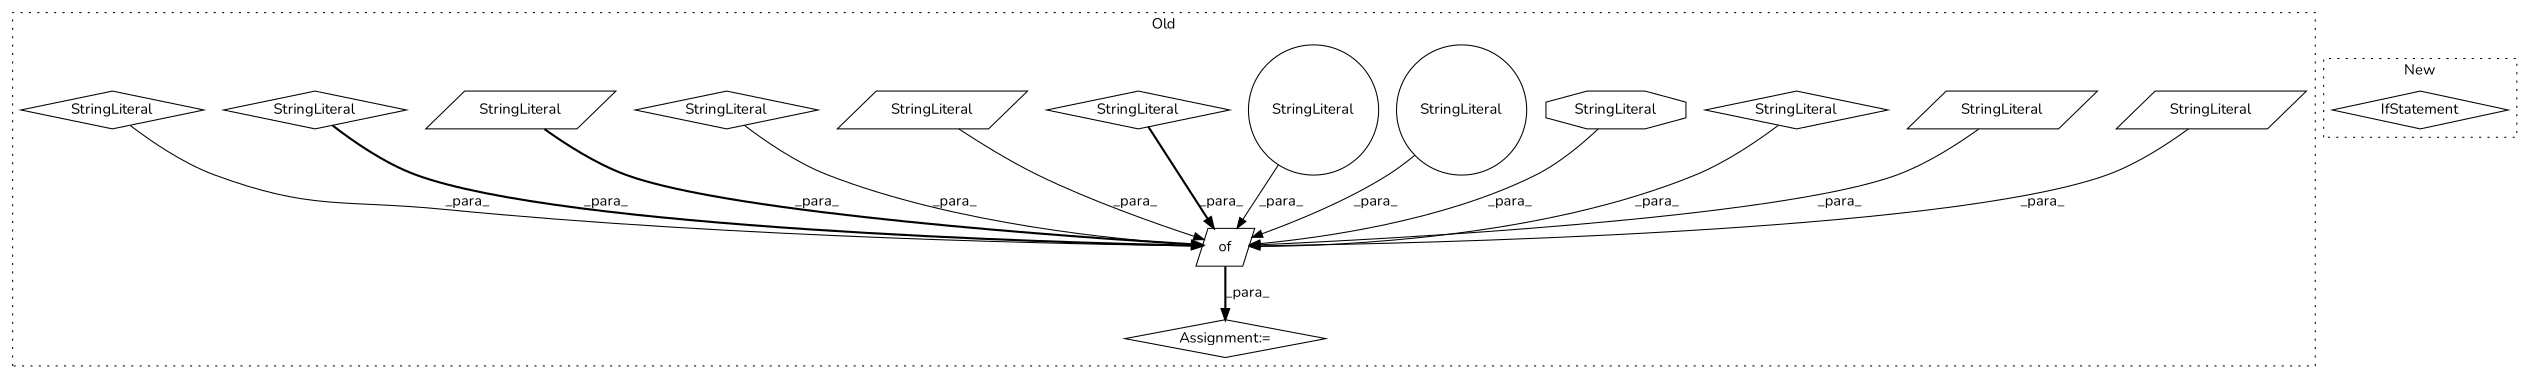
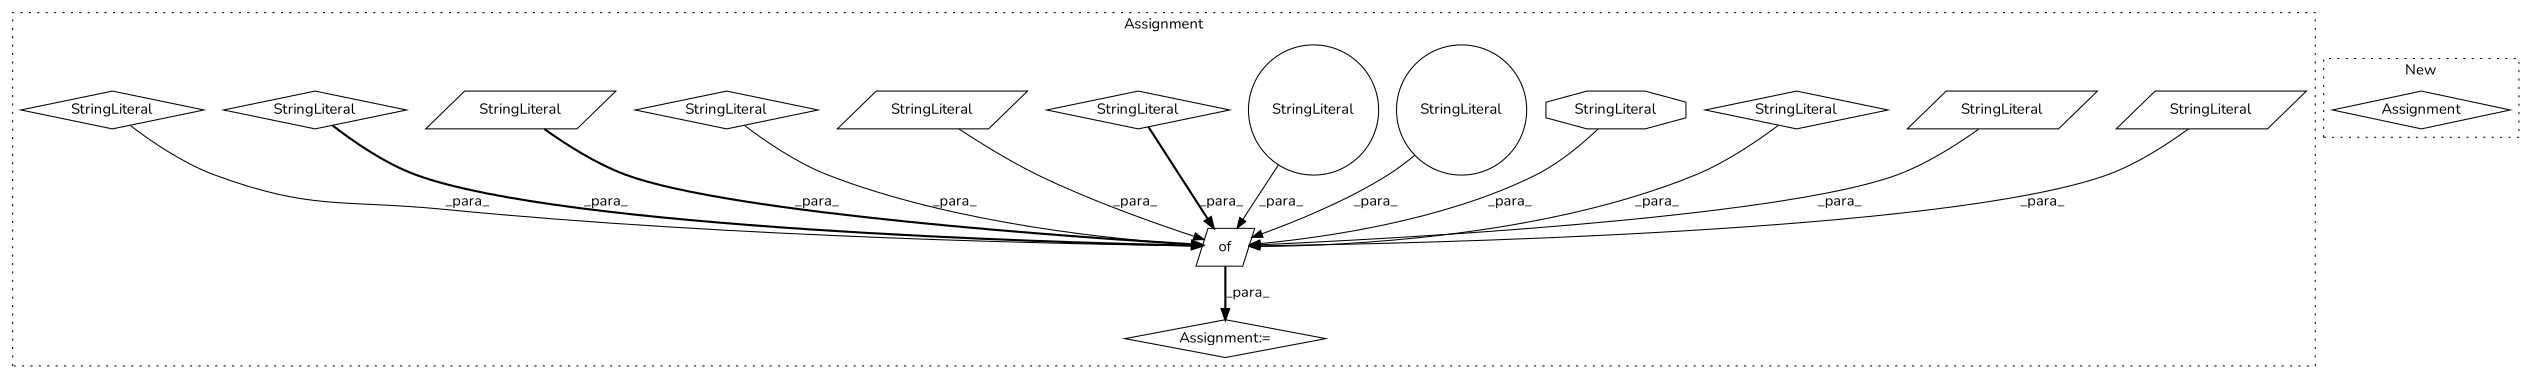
(1164, 25) -> (1164, 25)
(2420, 110) -> (2421, 110)
